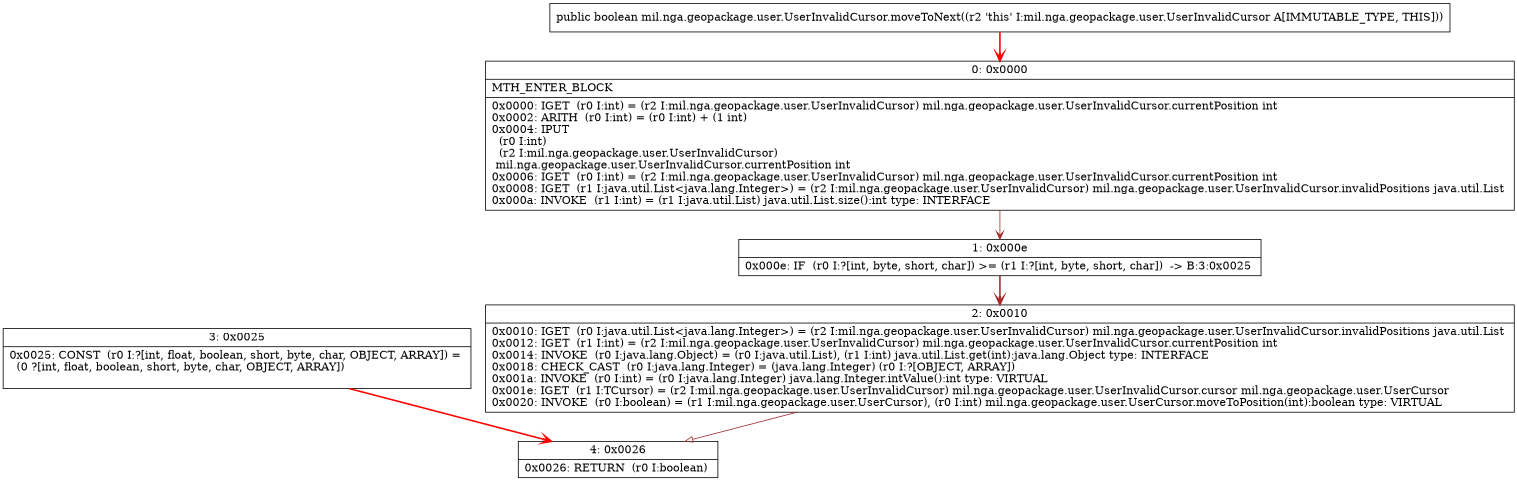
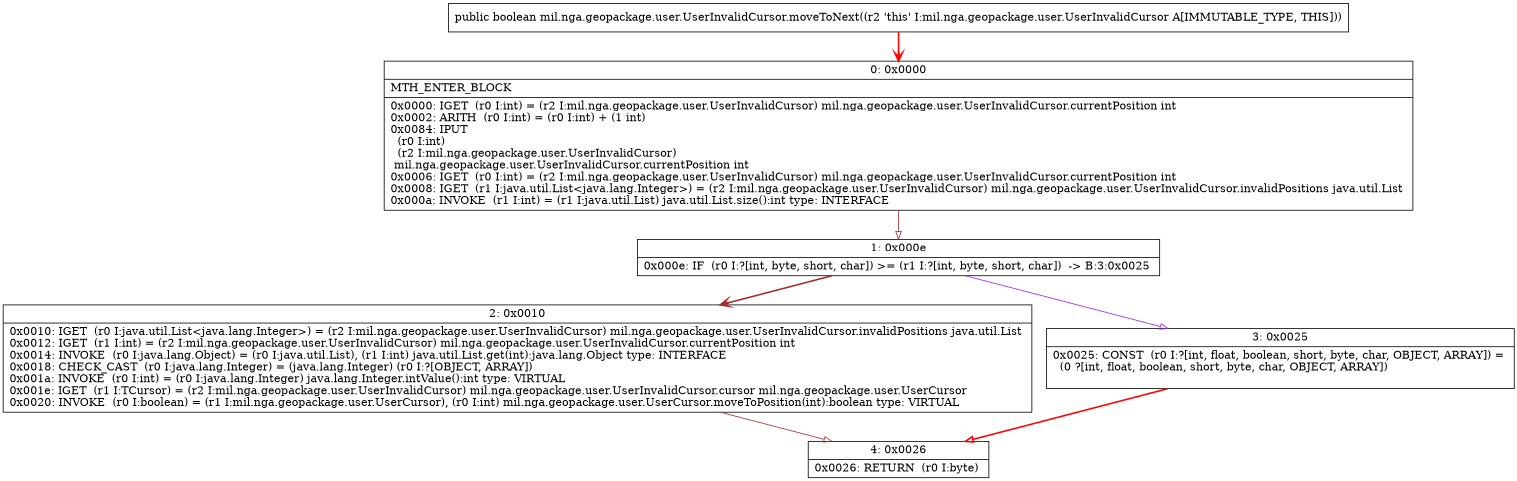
(534, 130) -> (433, 130)
(1000, 221) -> (899, 221)
none -> (1063, 301)
(446, 414) -> (1071, 414)
(618, 468) -> (899, 468)
